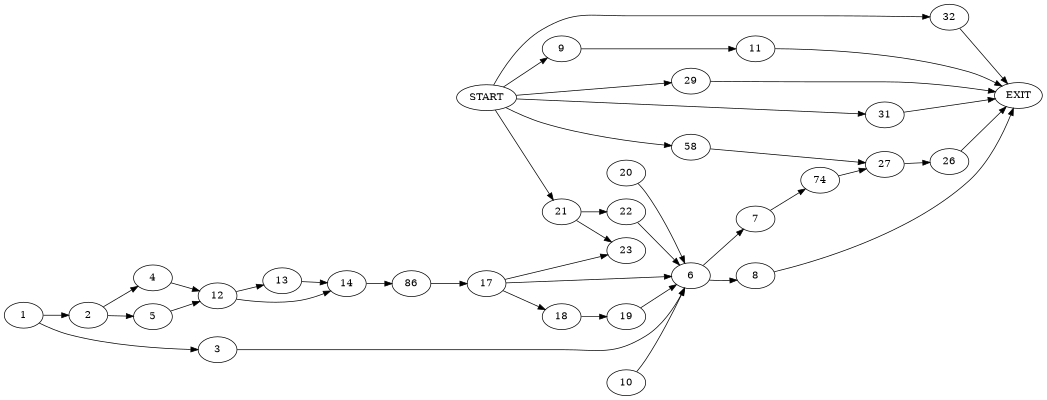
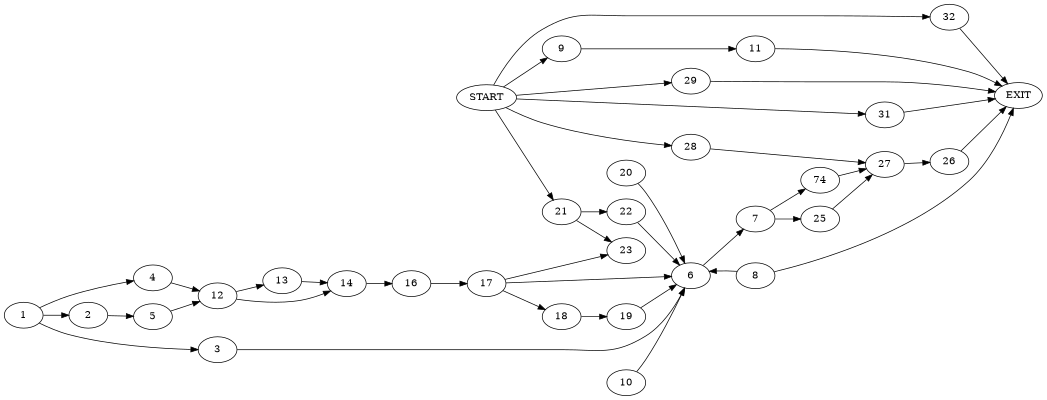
(691, 147) -> (691, 147)
none -> (820, 219)
(720, 281) -> (727, 271)
(411, 284) -> (411, 284)
(117, 298) -> (82, 292)
